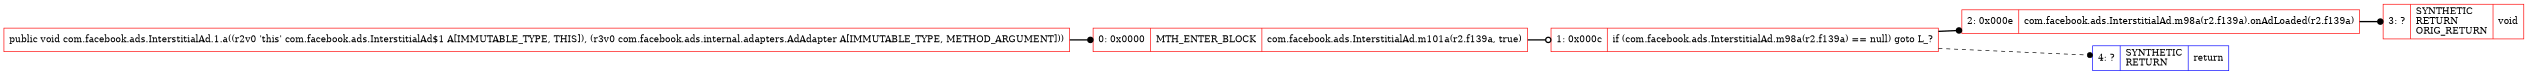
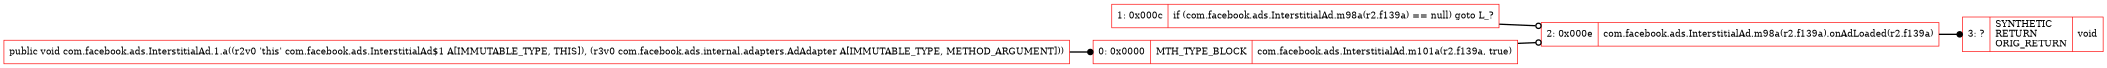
(1947, 31) -> (1517, 25)
(1206, 40) -> (1201, 52)
(1537, 40) -> (1527, 43)
(2161, 58) -> none
